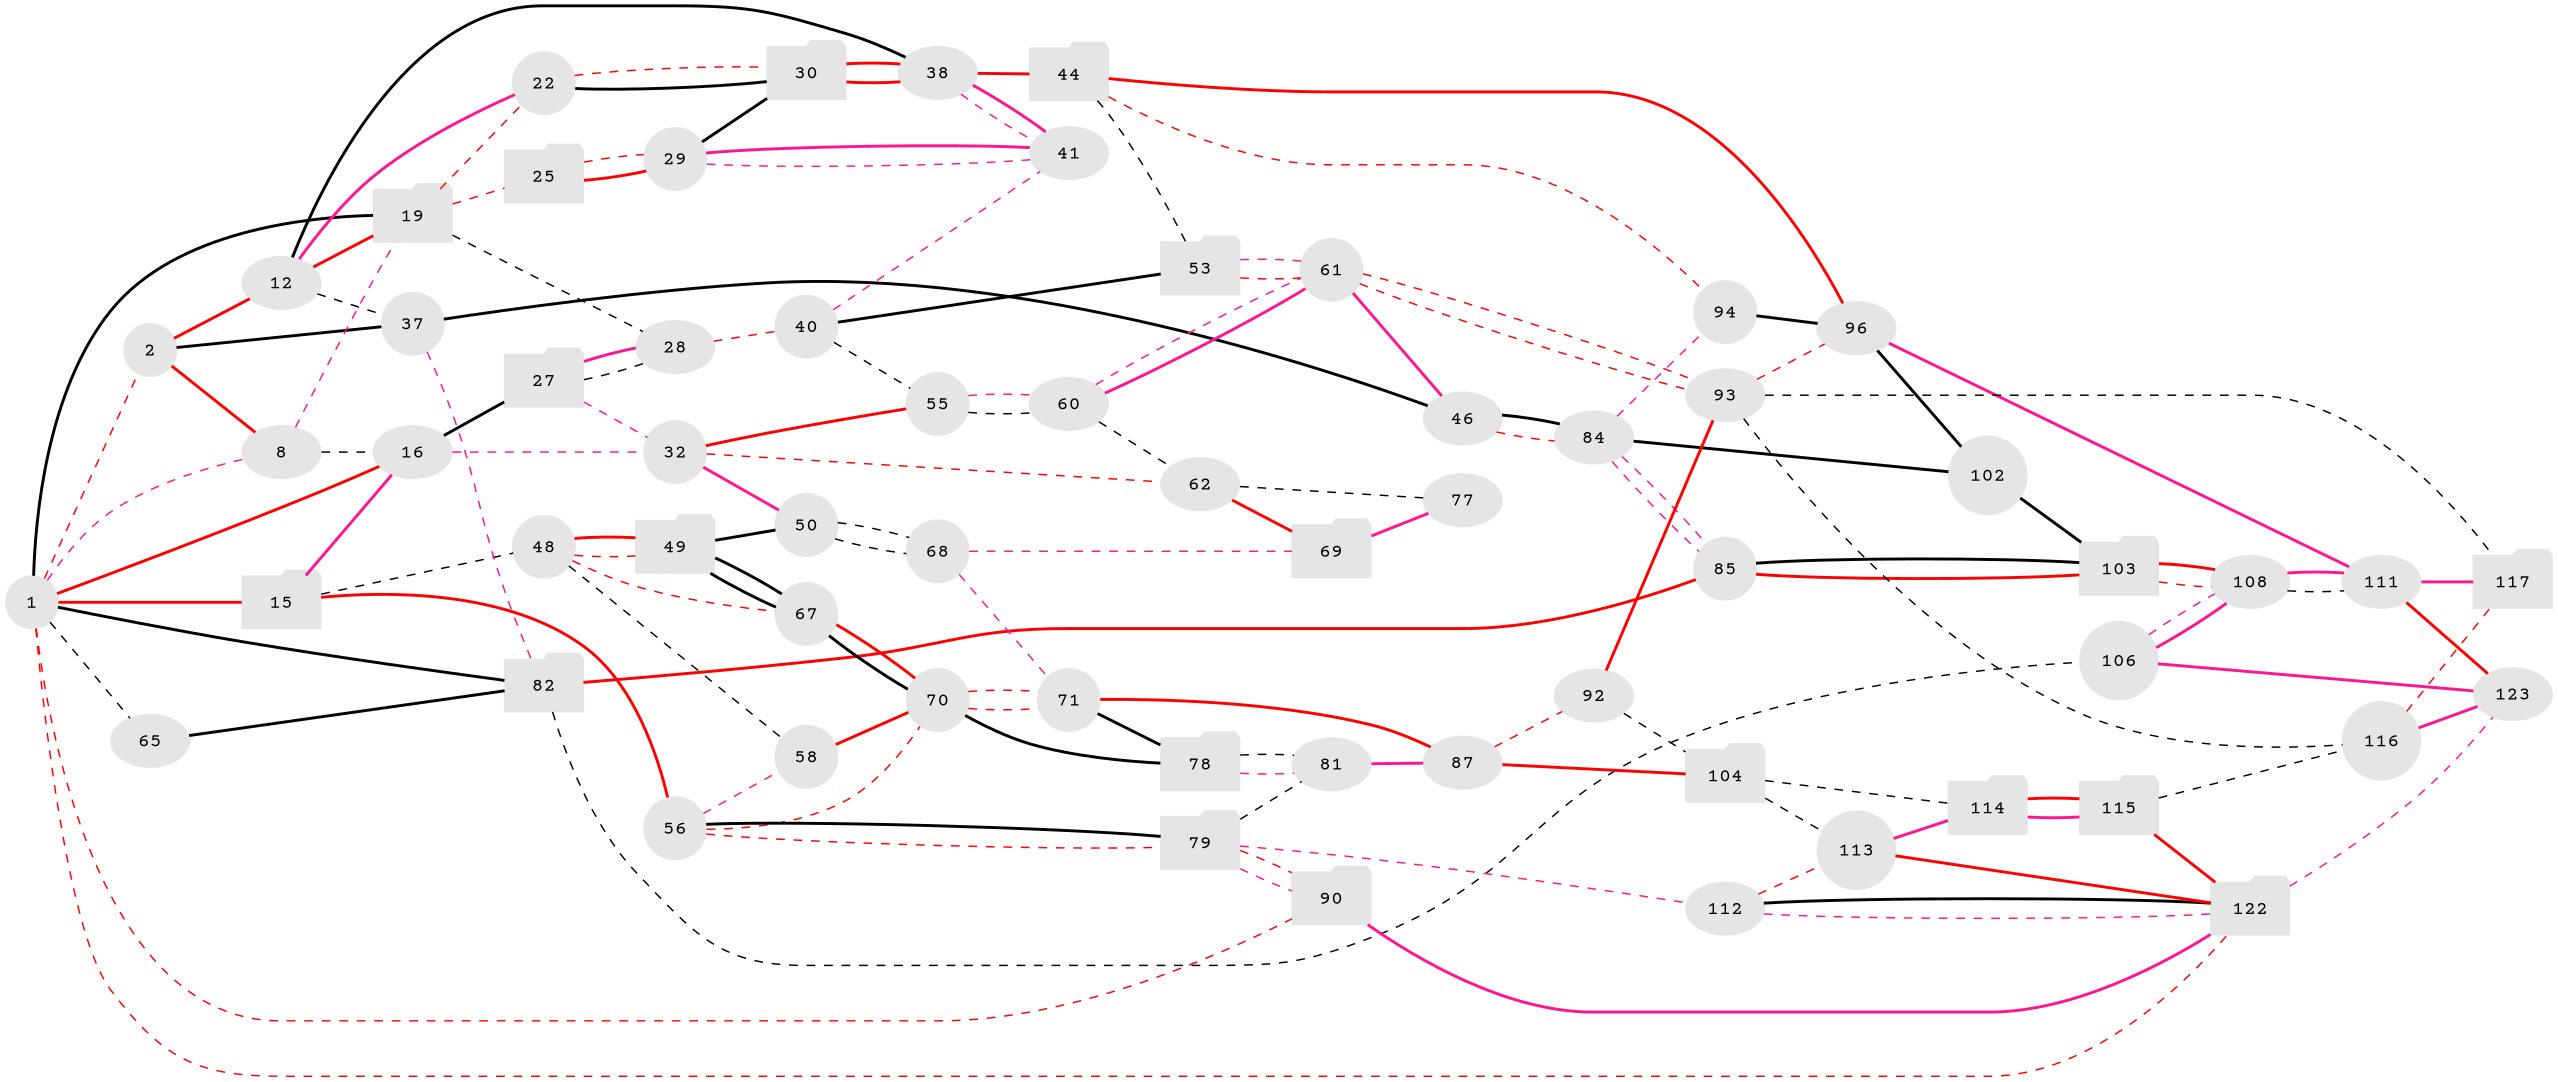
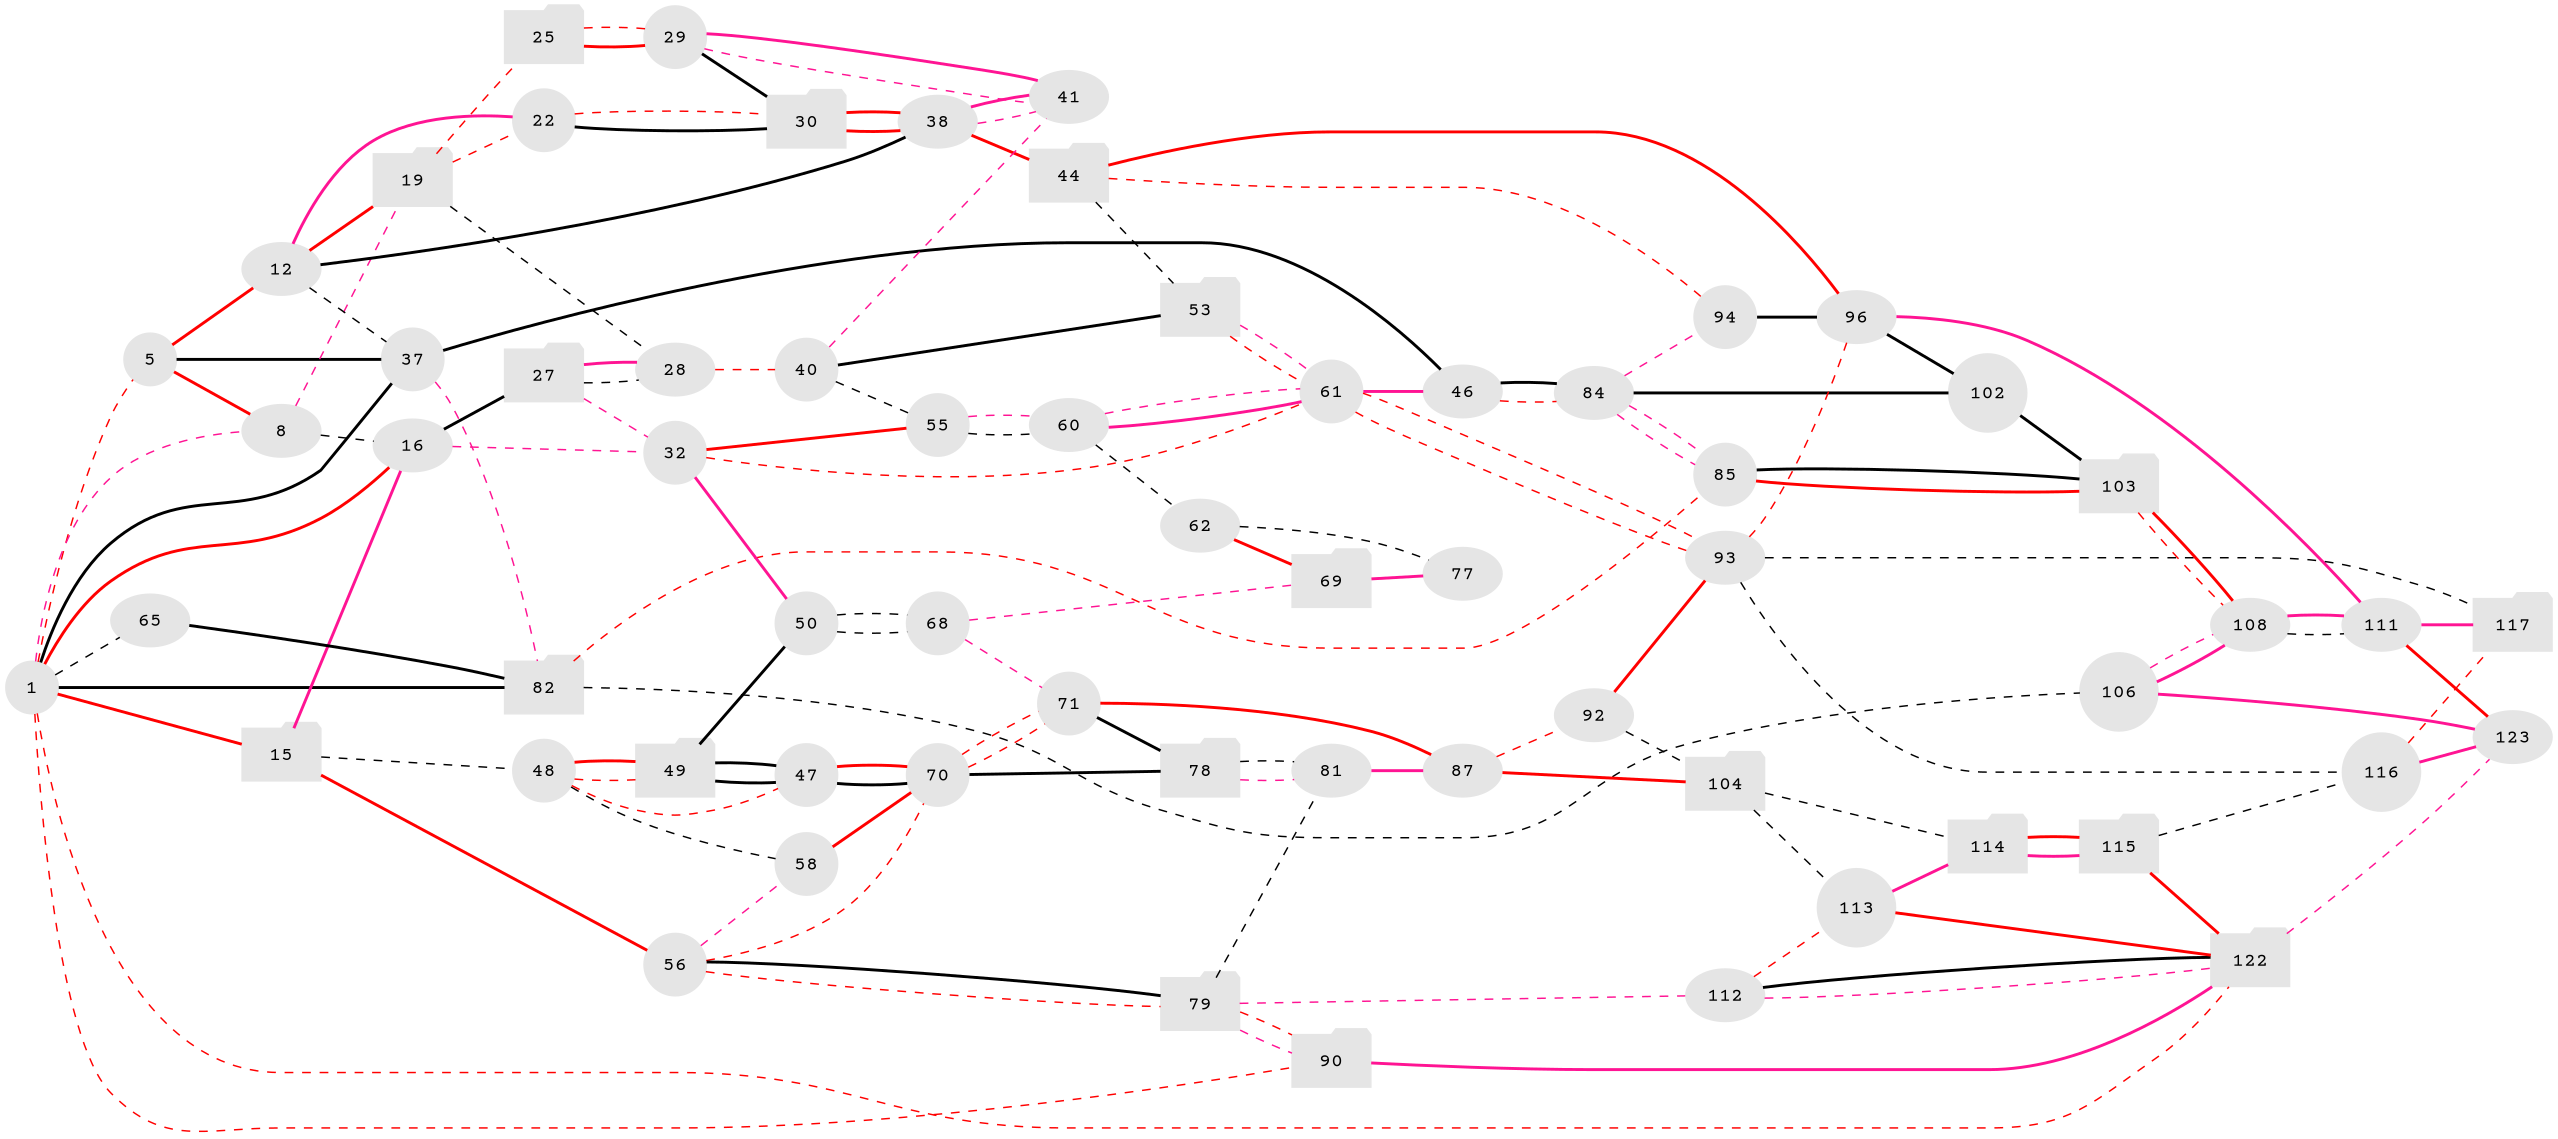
(113, 308) -> (201, 505)
(150, 350) -> (150, 359)
(934, 468) -> (1009, 475)
(806, 614) -> (806, 775)
(1141, 629) -> (1118, 593)
